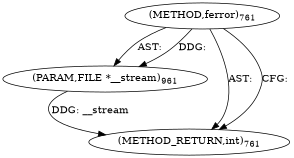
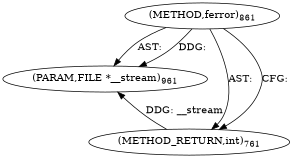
(248, 15) -> (248, 15)
(58, 121) -> (144, 115)
